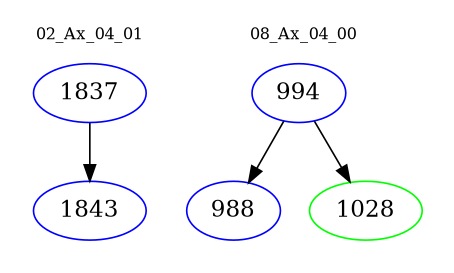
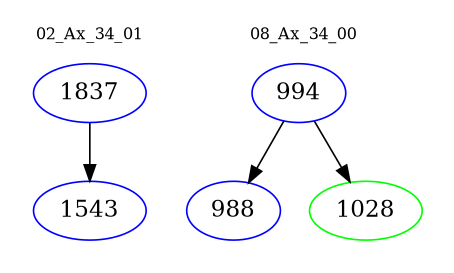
(90, 35) -> (90, 35)
(304, 35) -> (304, 35)
(90, 211) -> (90, 211)
